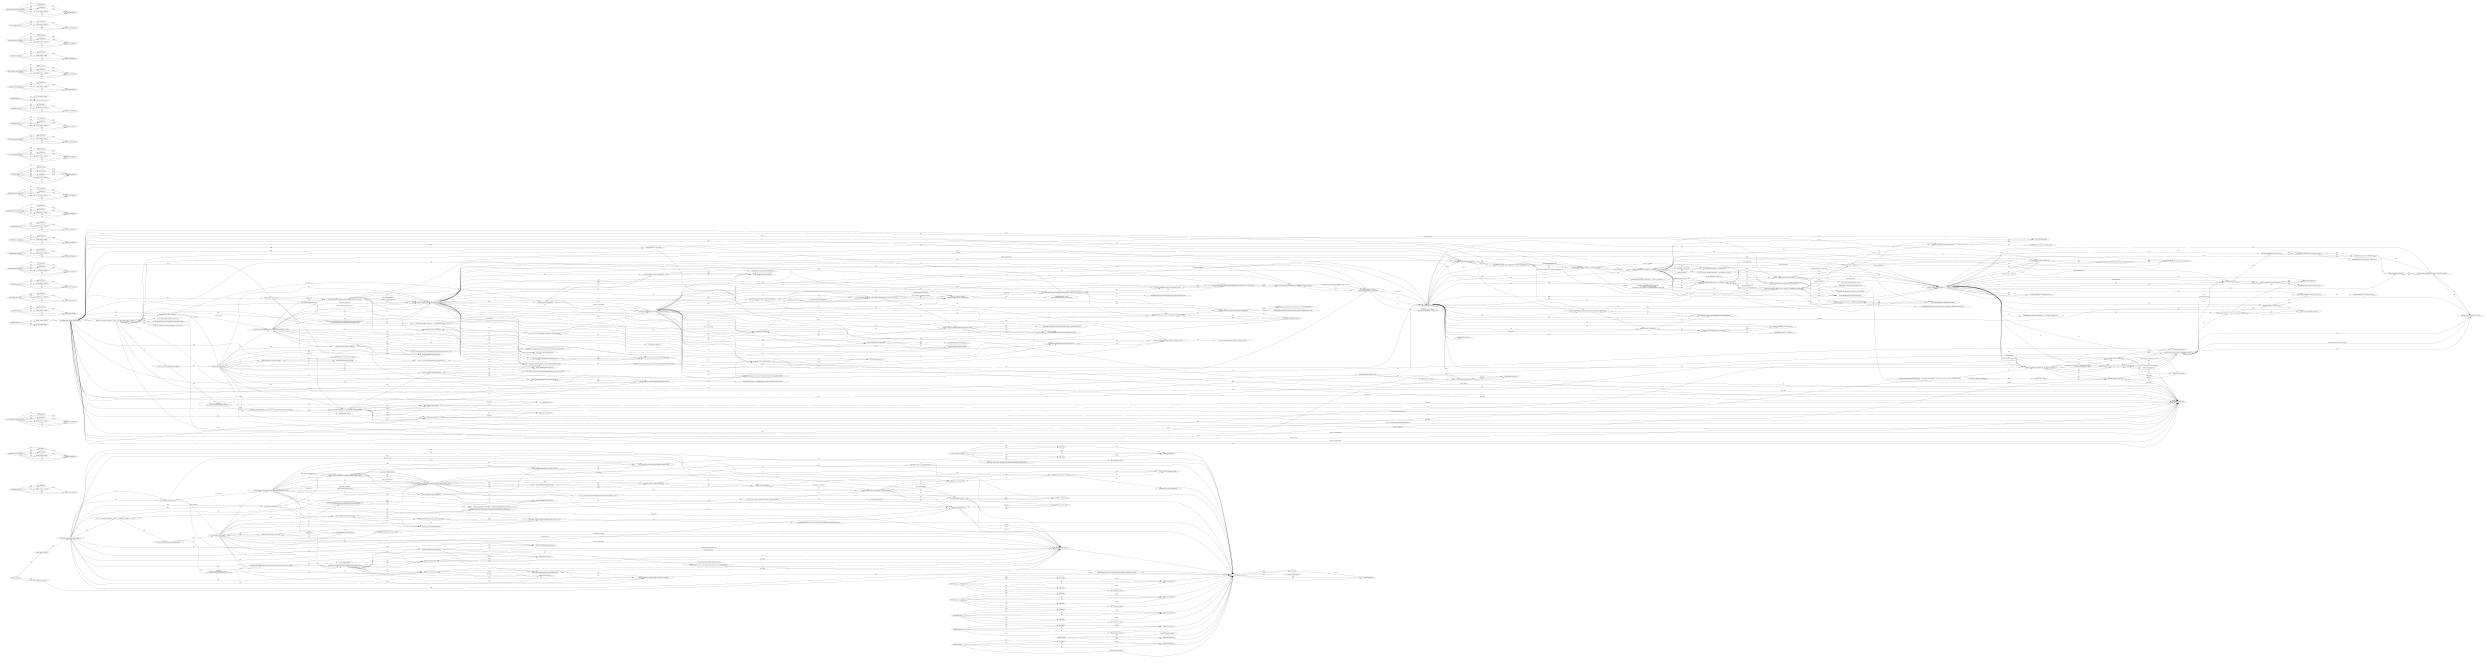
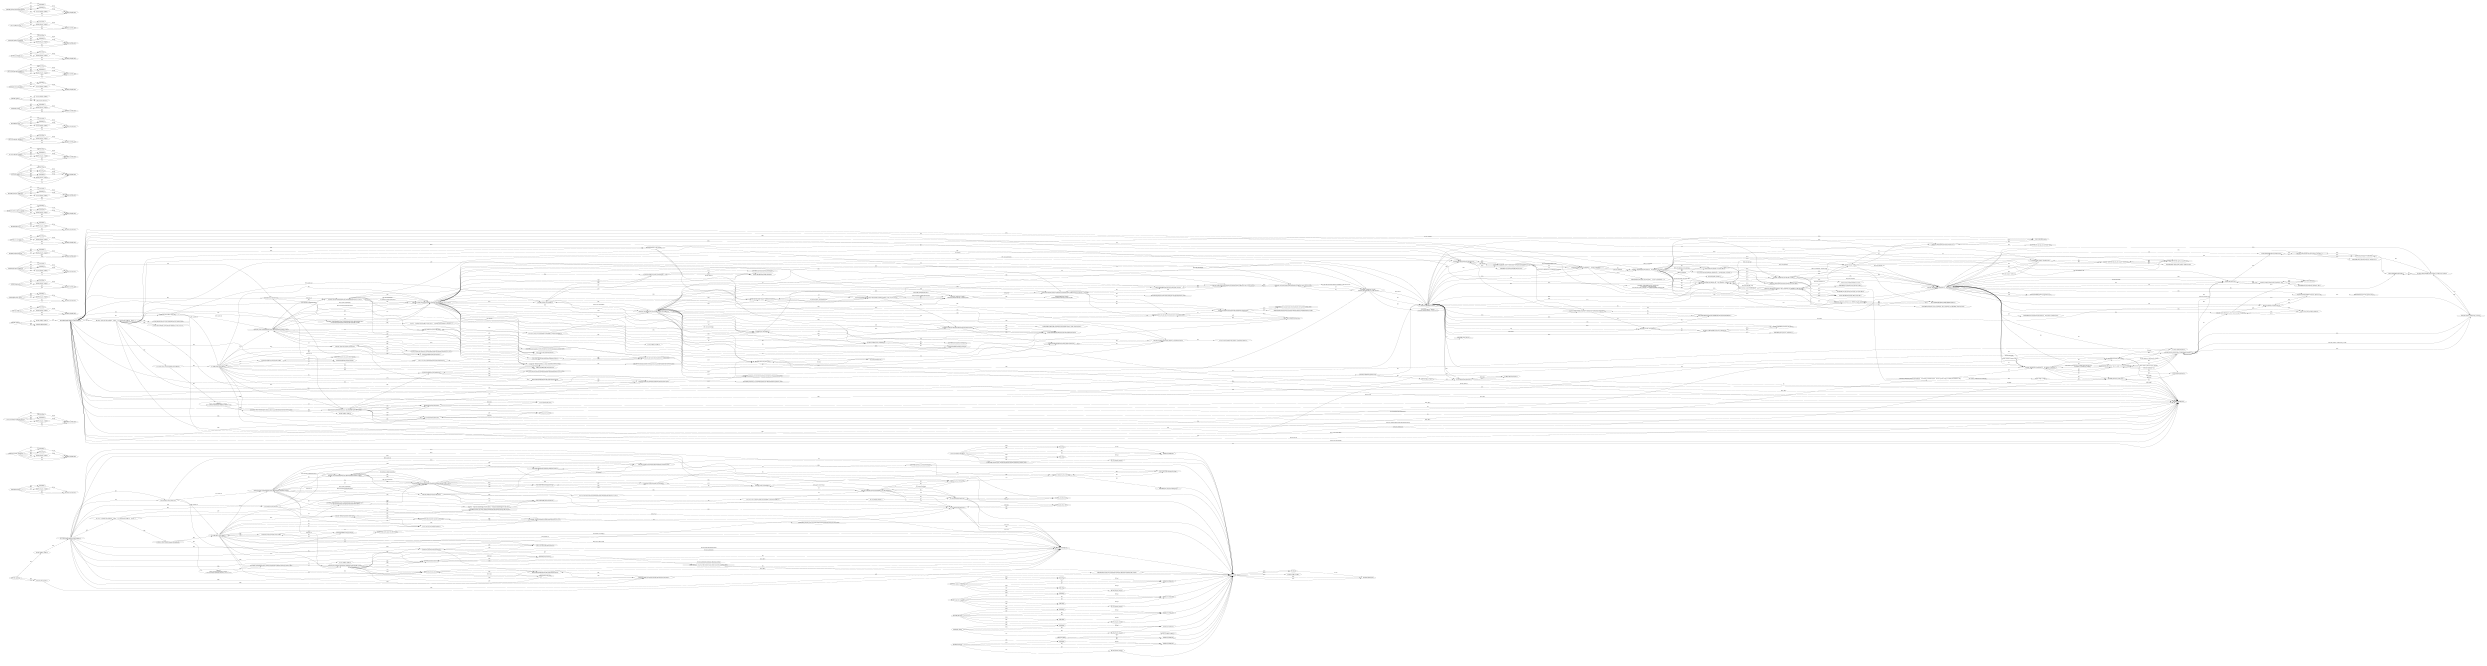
none -> (2179, 265)
none -> (1511, 269)
none -> (703, 280)
(168, 318) -> none
